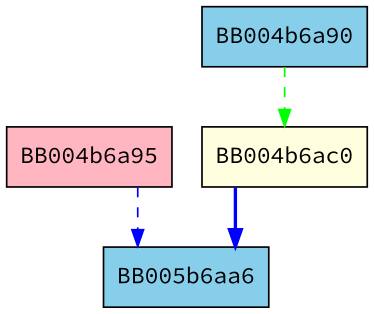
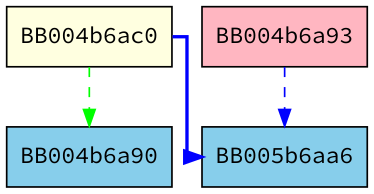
(285, 88) -> (89, 88)
(89, 157) -> (285, 37)
